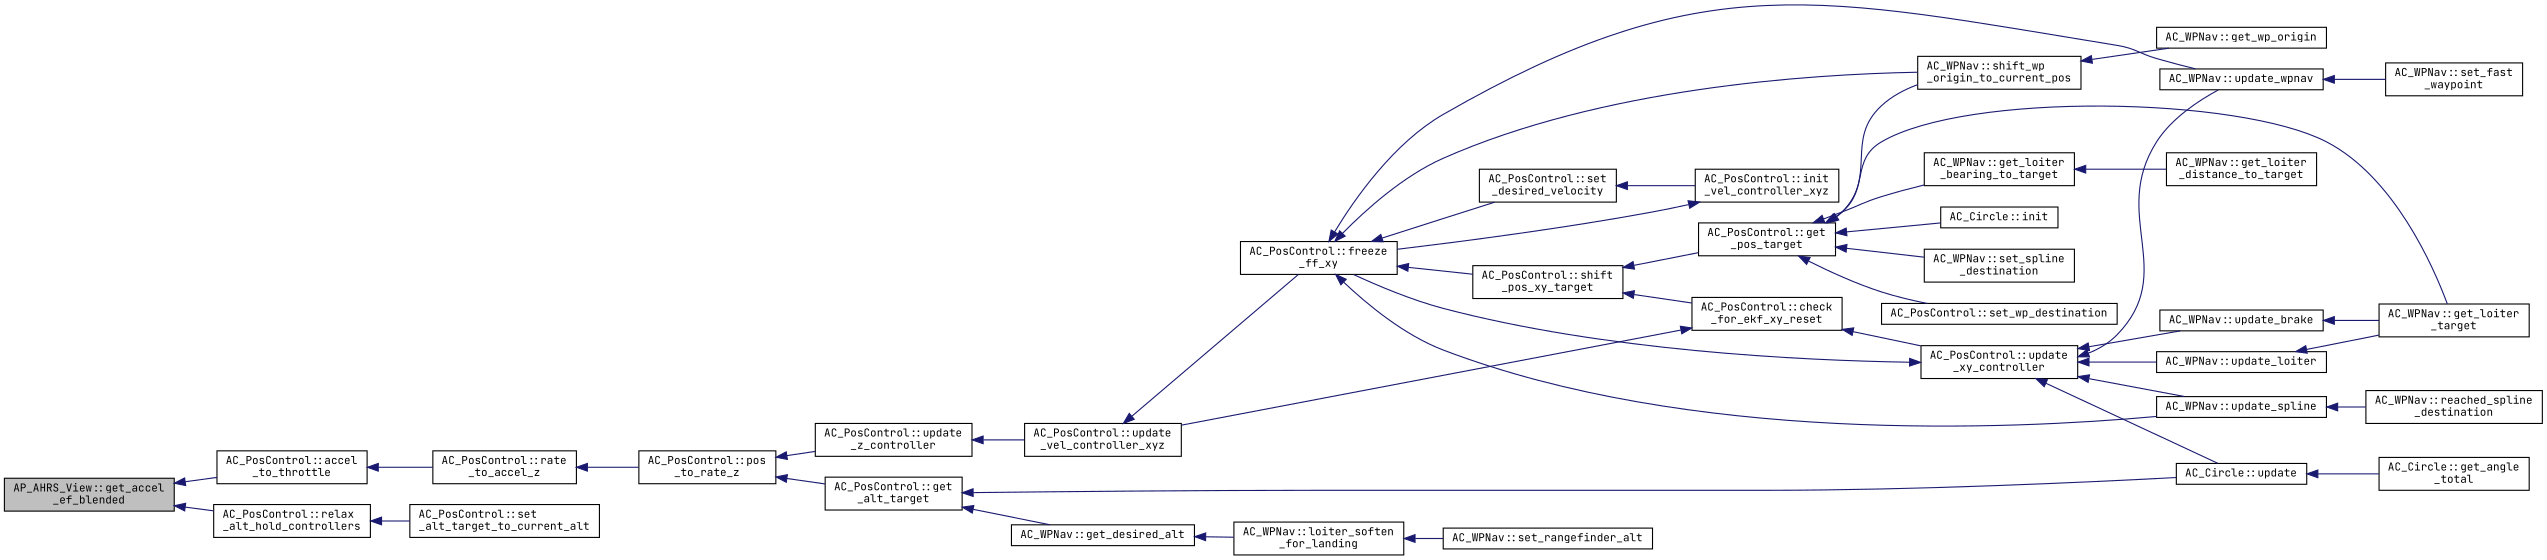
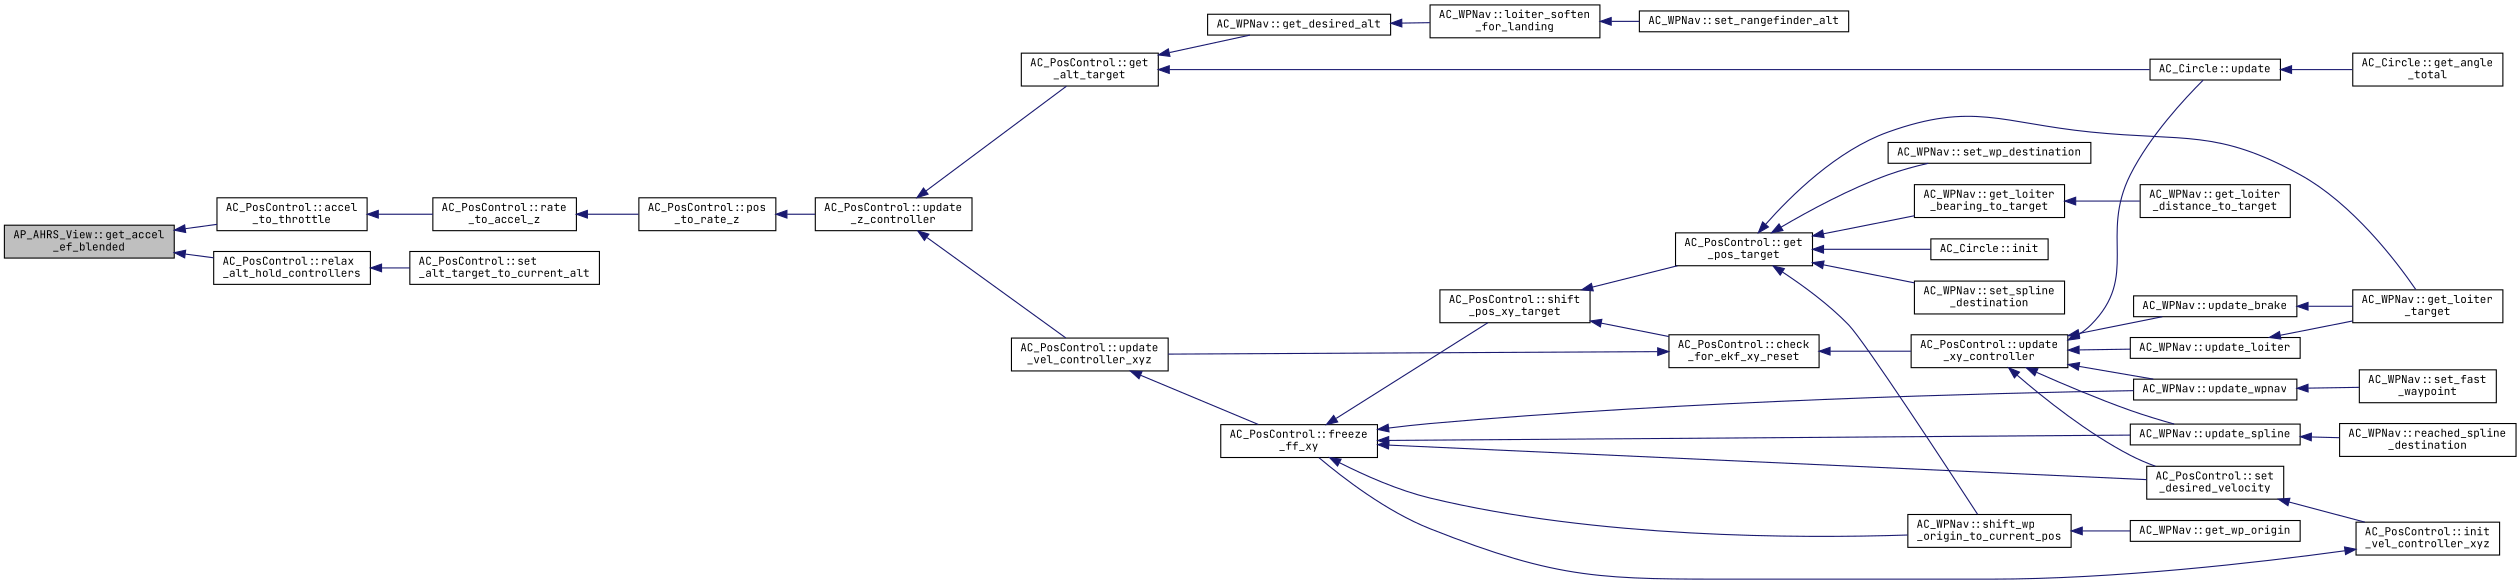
(1999, 314) -> (1989, 153)
(1641, 345) -> (2083, 426)
(806, 481) -> (996, 139)
